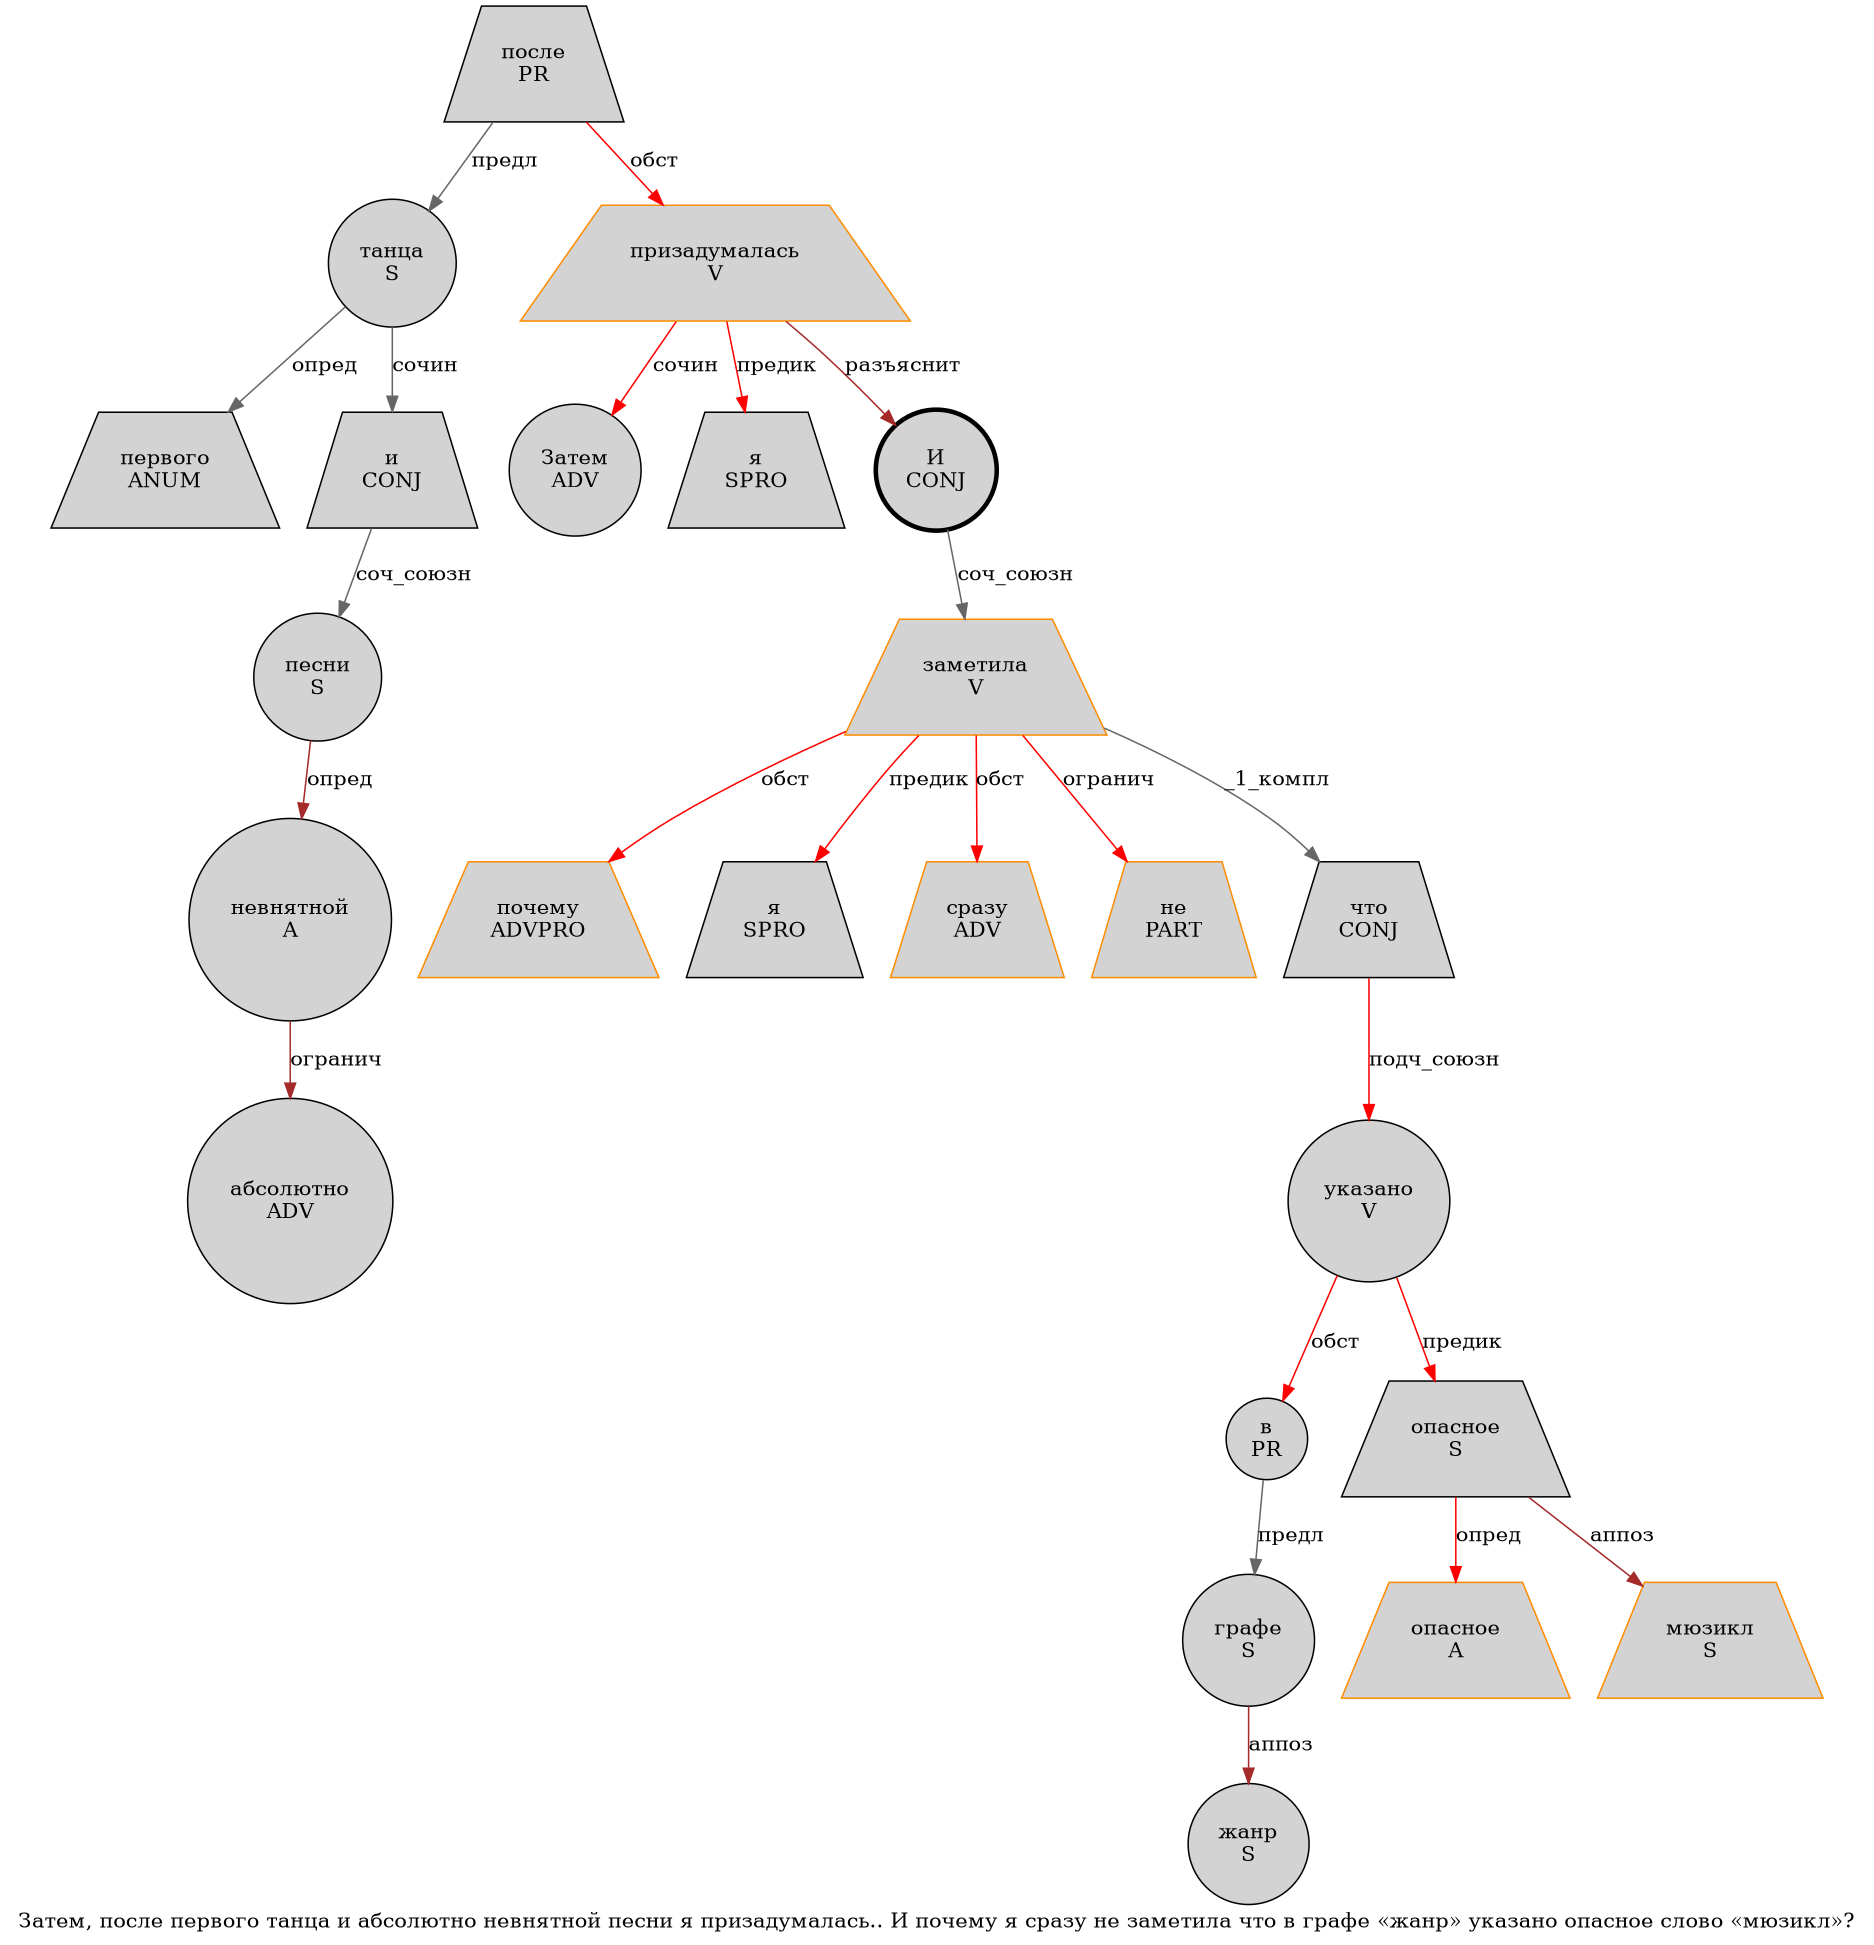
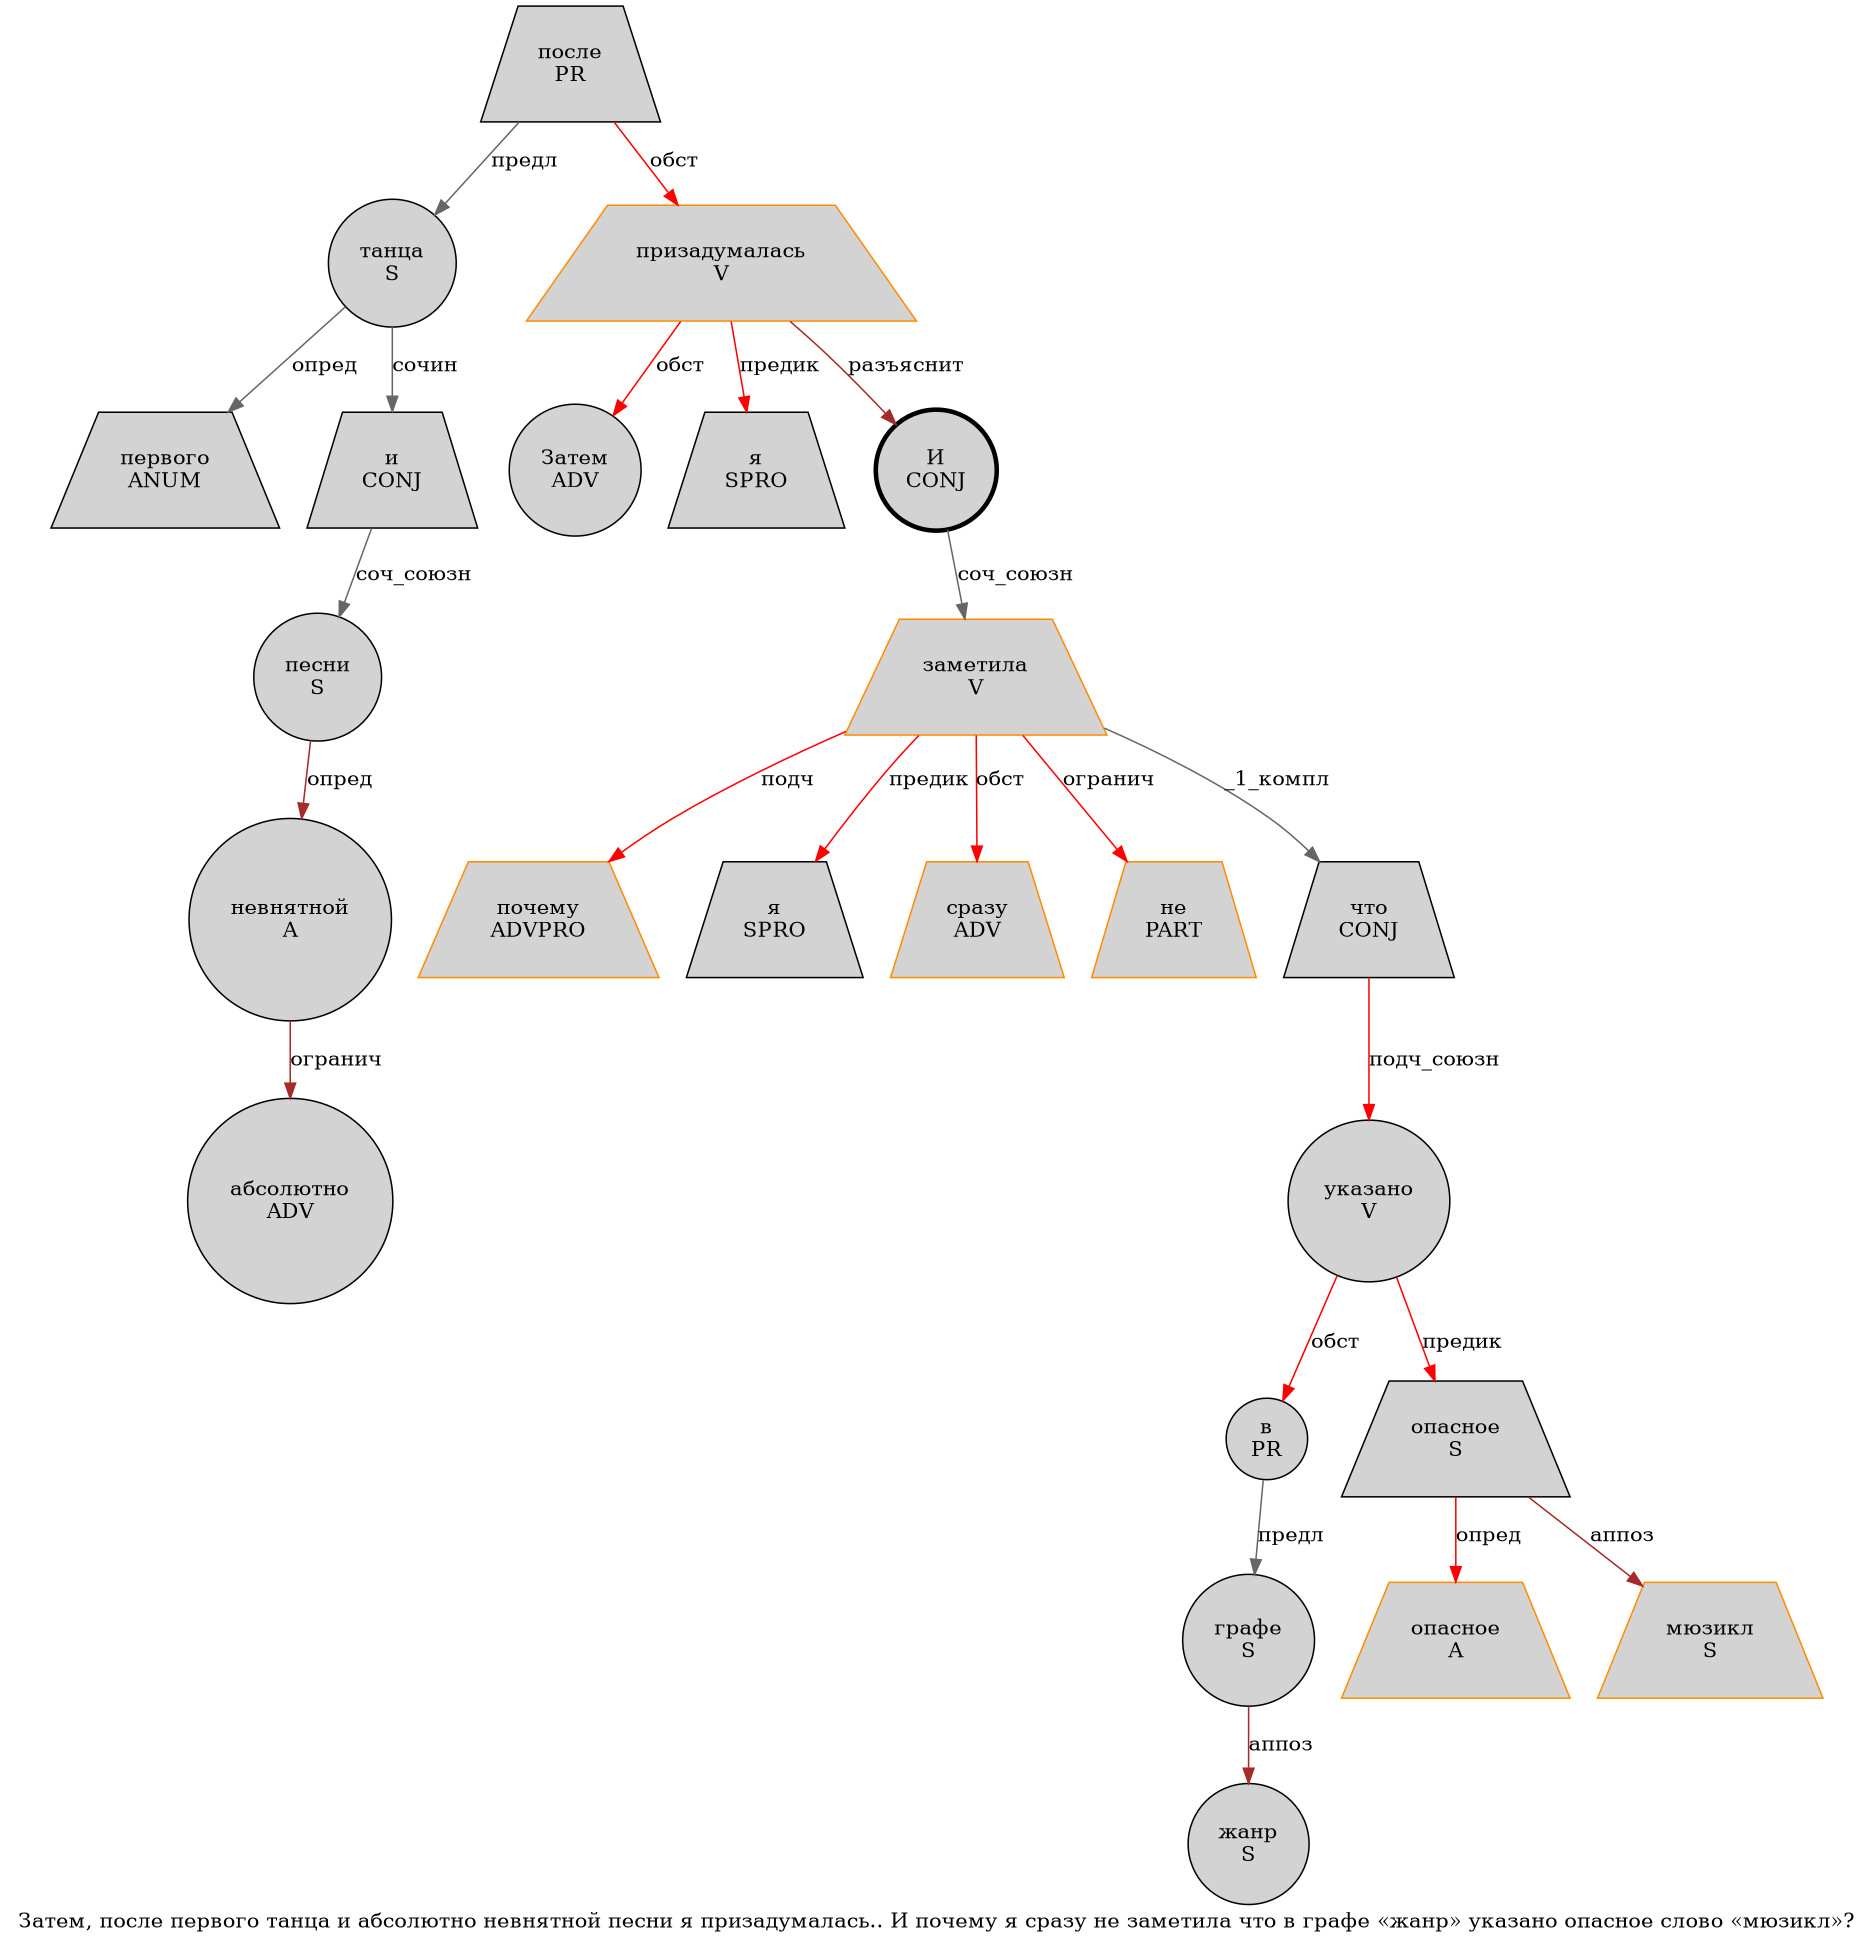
(686, 366) -> (680, 366)
(785, 780) -> (788, 780)
